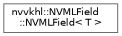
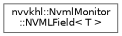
(61, 18) -> (61, 18)
